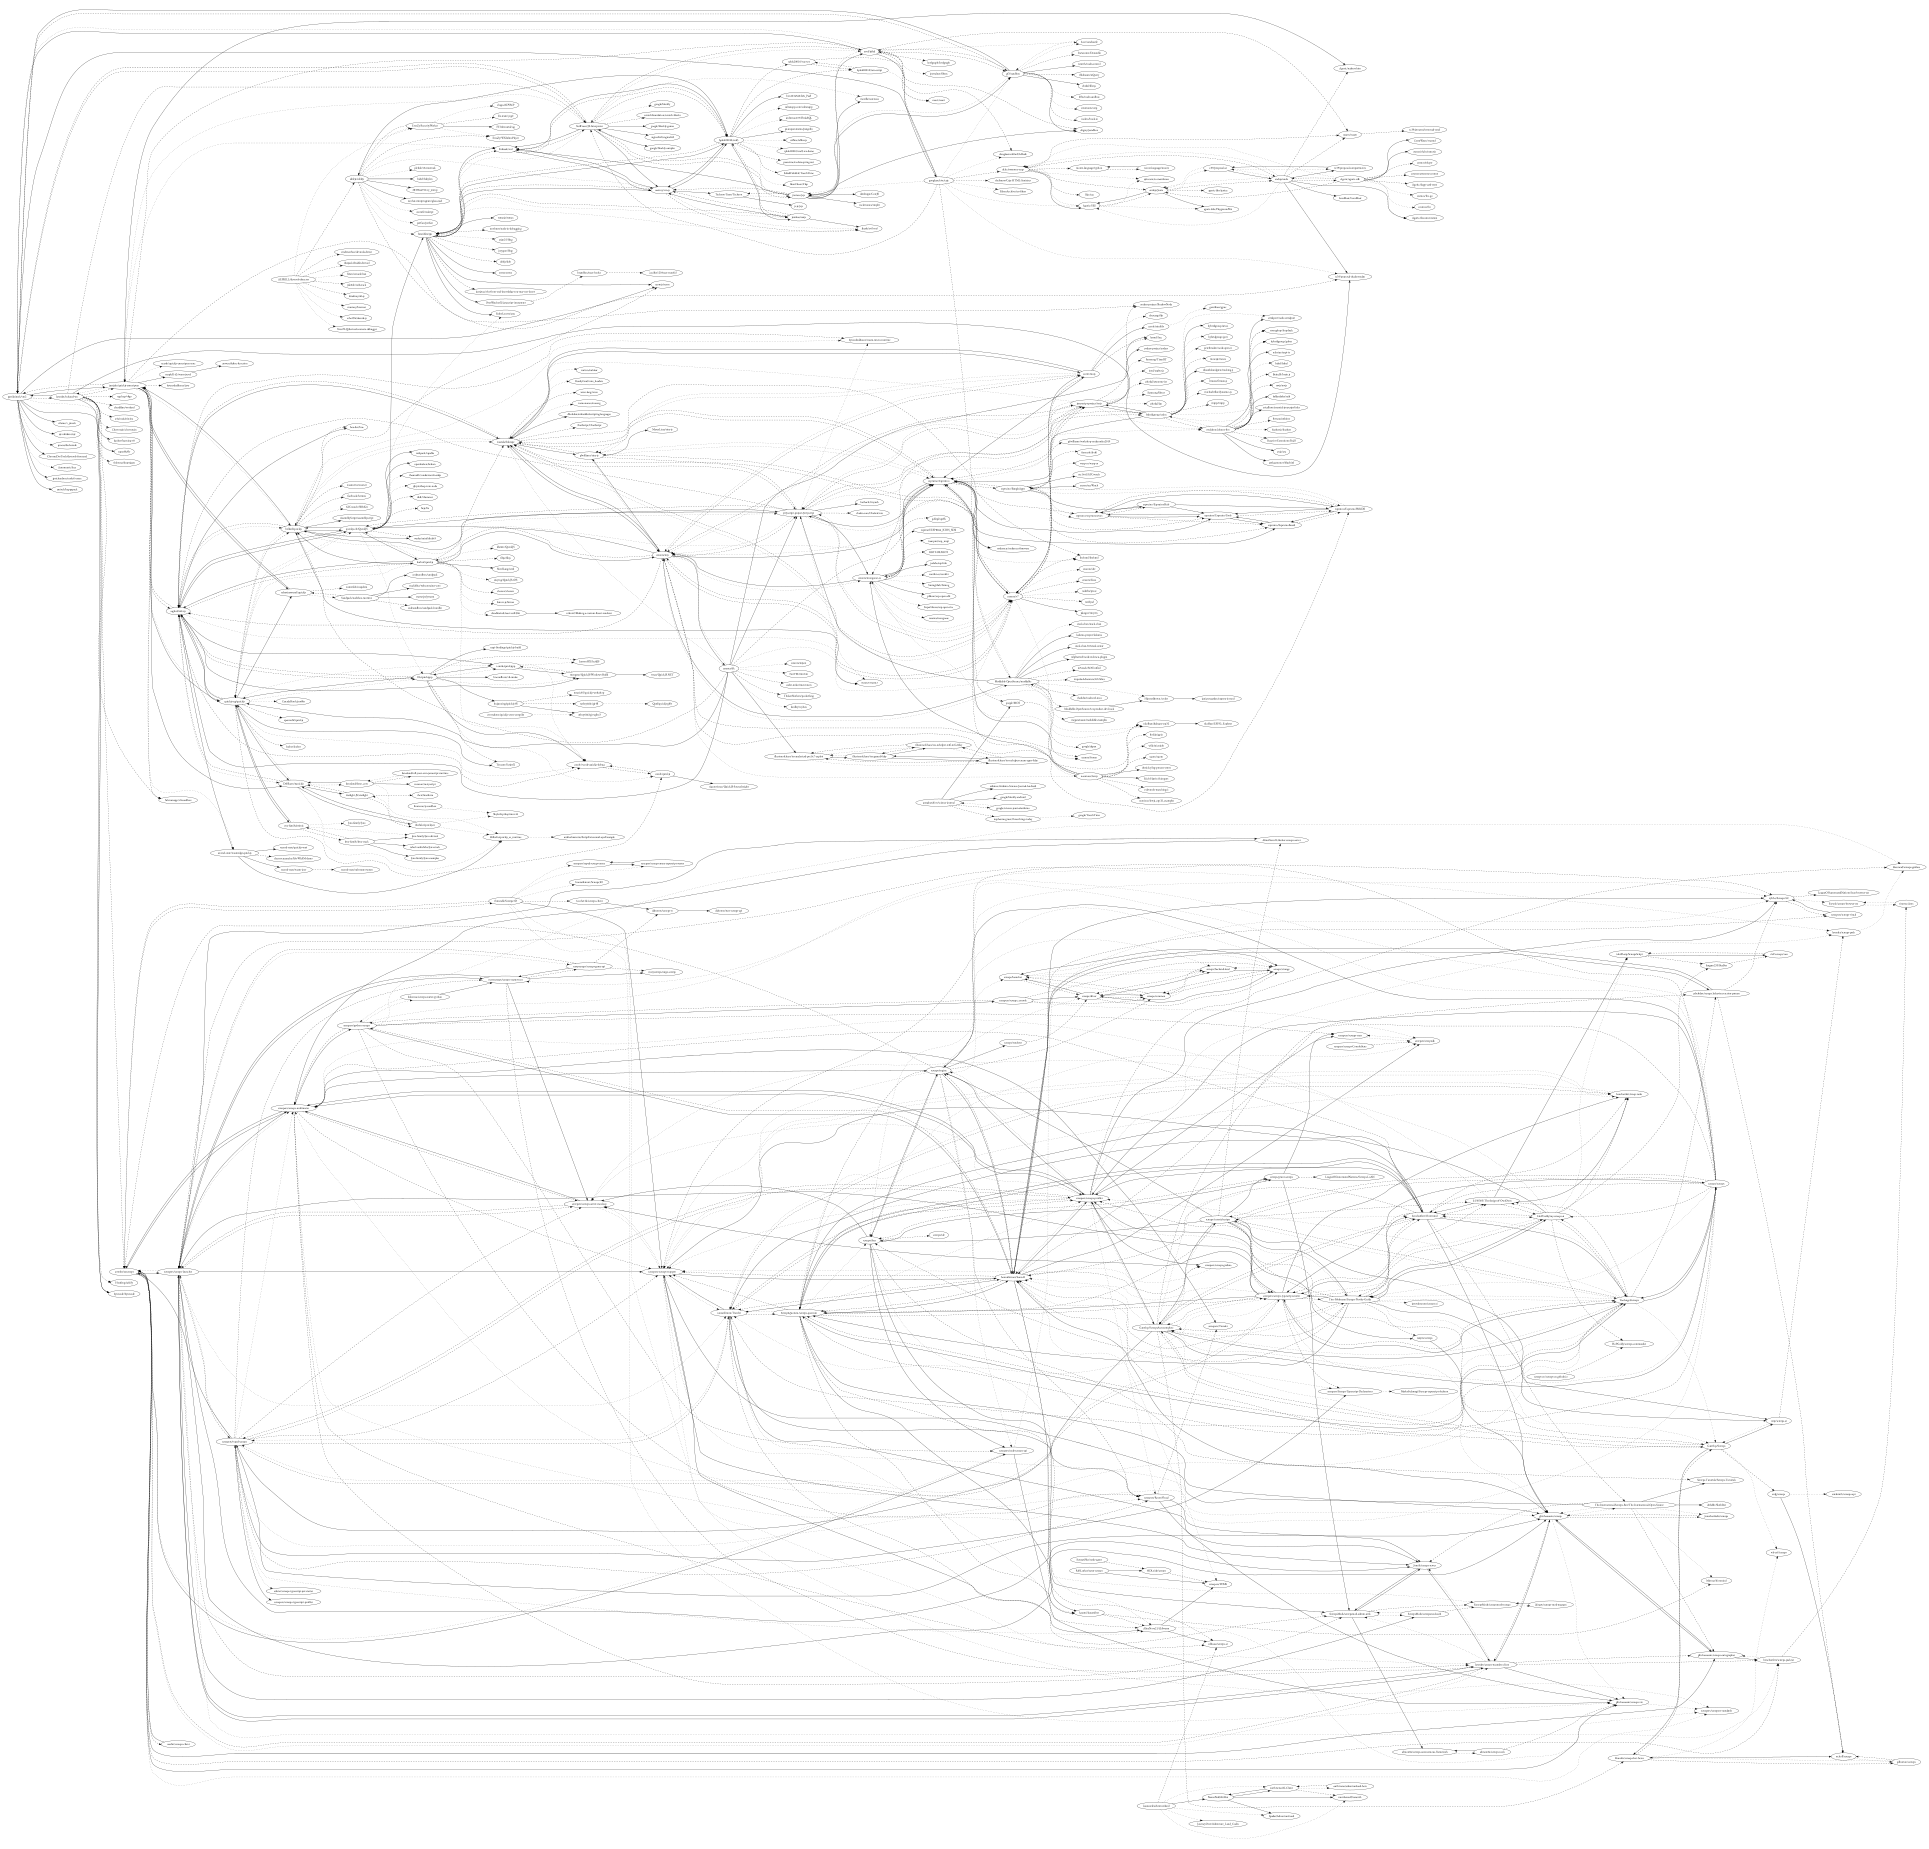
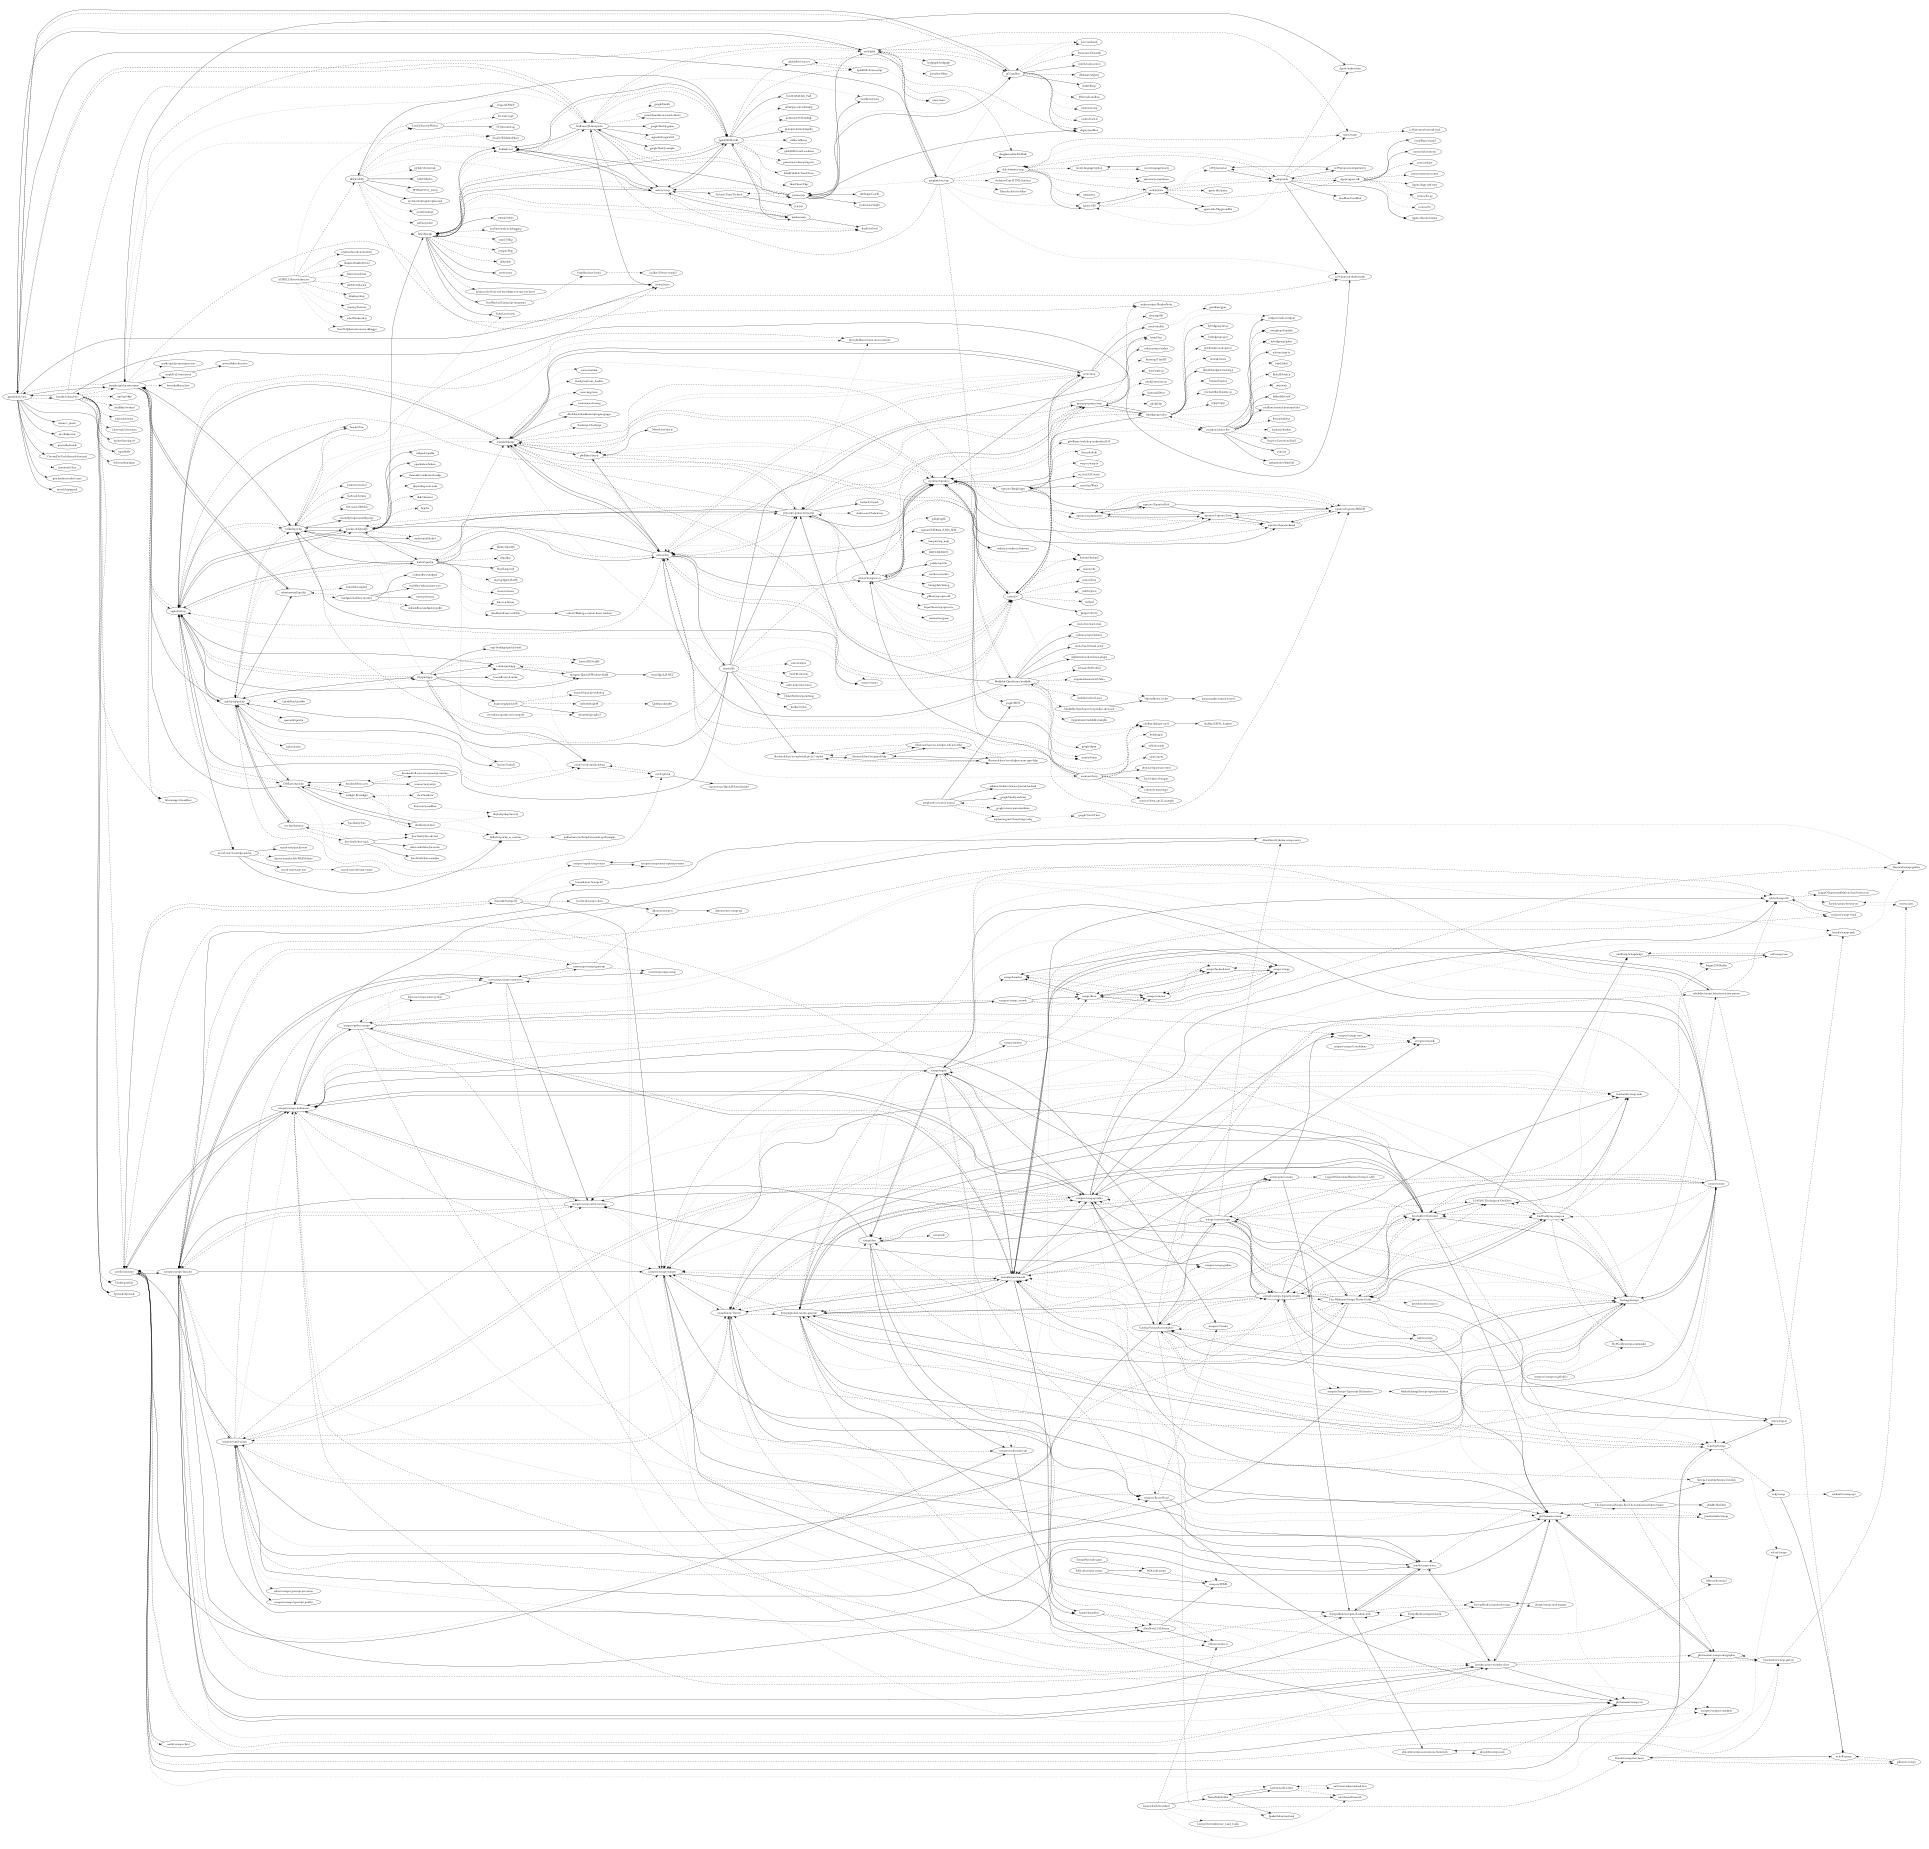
(1089, 195) -> (1089, 195)
none -> (610, 214)
(1215, 495) -> (1215, 495)
